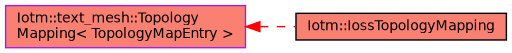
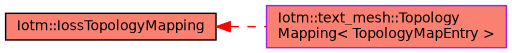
(278, 27) -> (248, 27)
